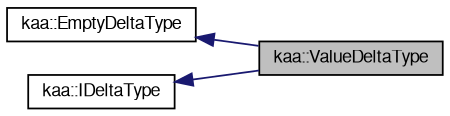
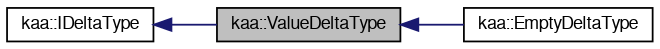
(236, 43) -> (441, 25)
